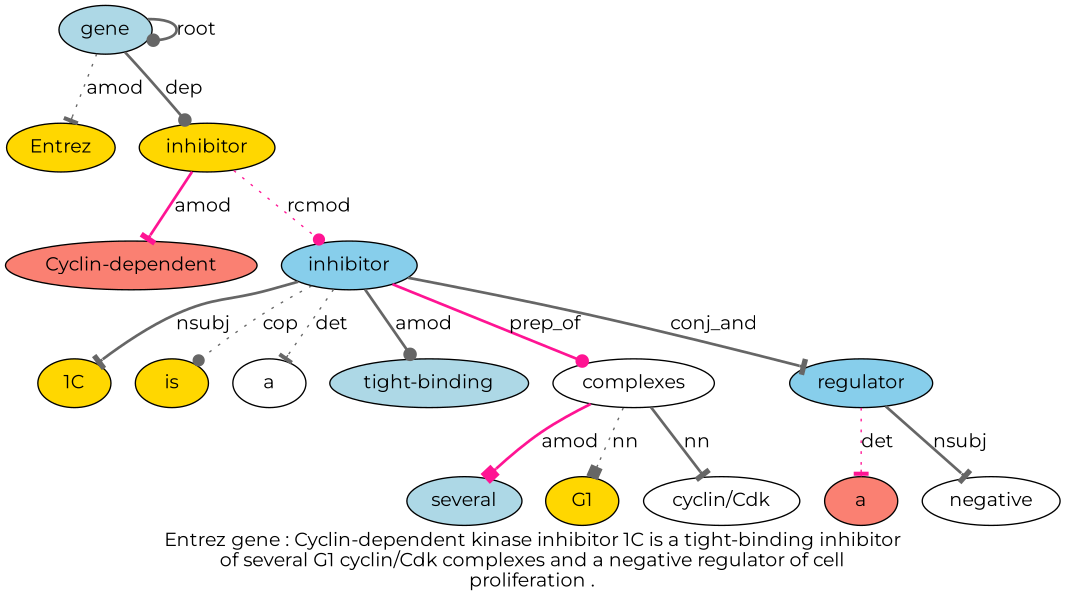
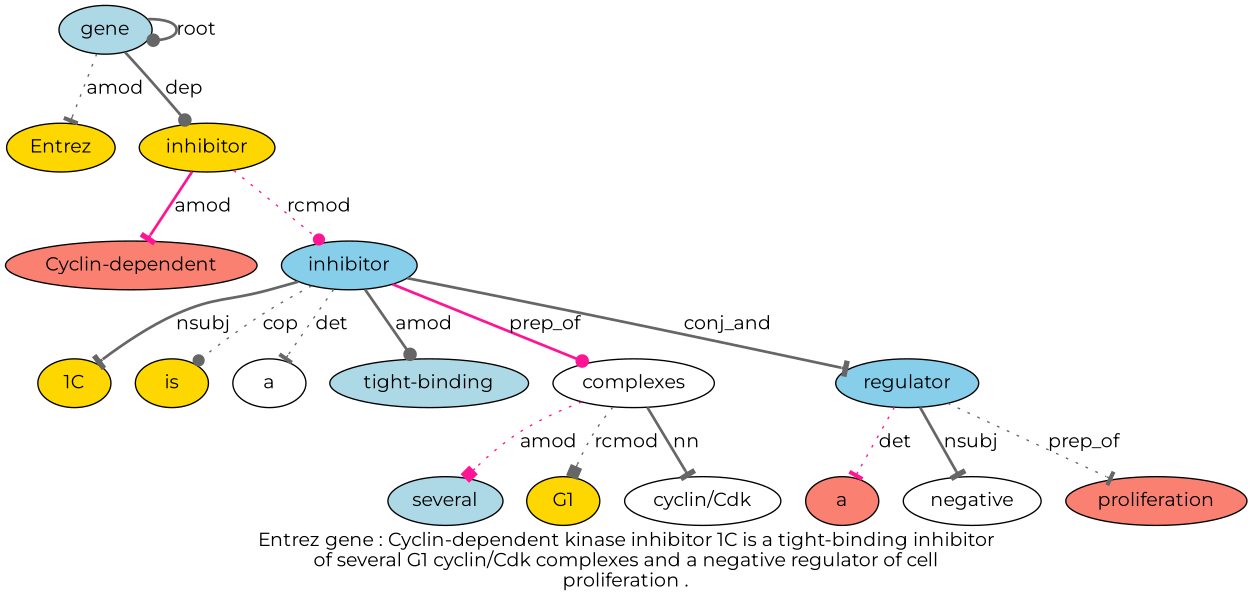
(541, 432) -> (524, 429)
(626, 442) -> (627, 442)
none -> (1156, 501)
